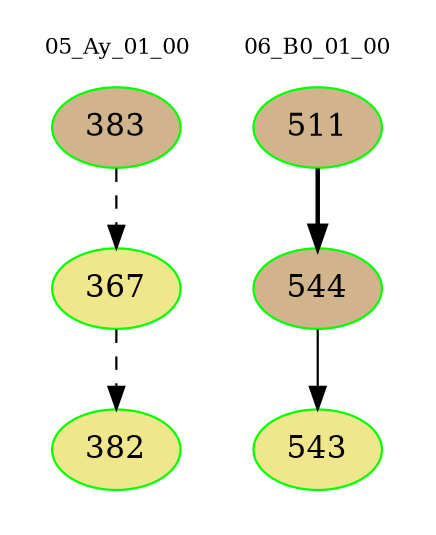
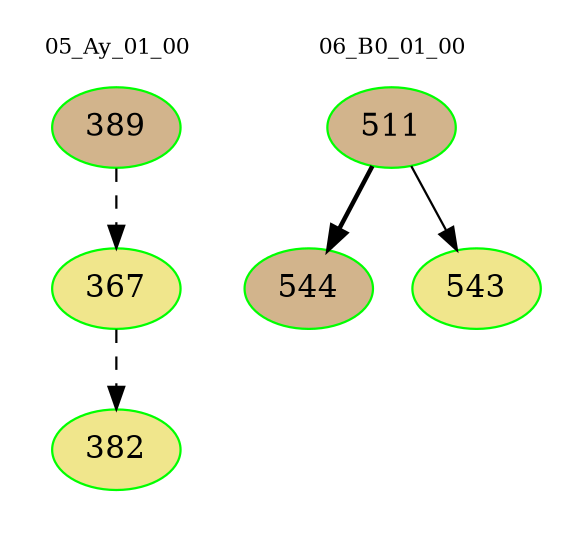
(116, 128) -> (116, 128)
(318, 358) -> (429, 198)
